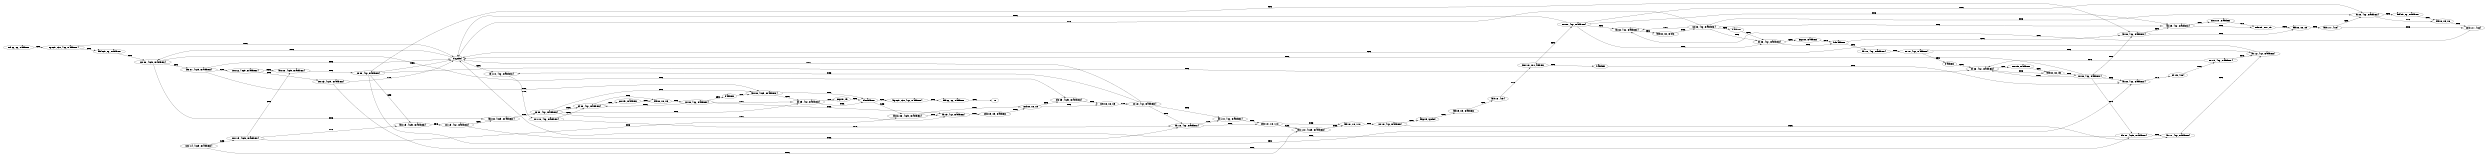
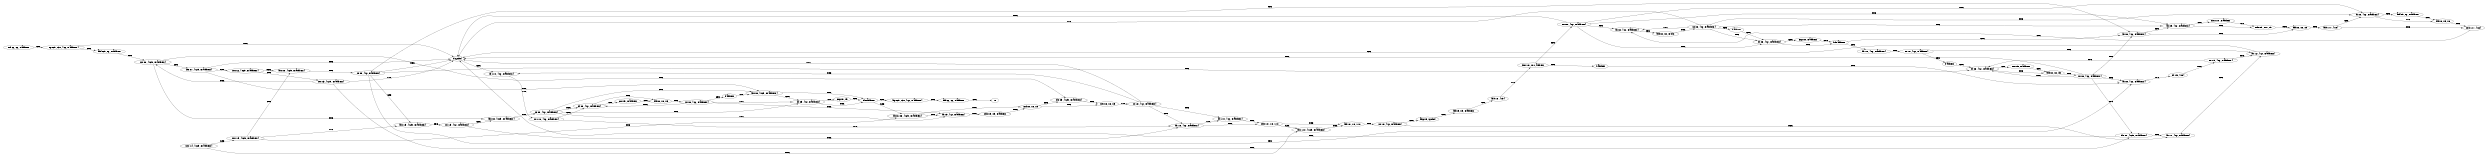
(305, 50) -> (233, 82)
